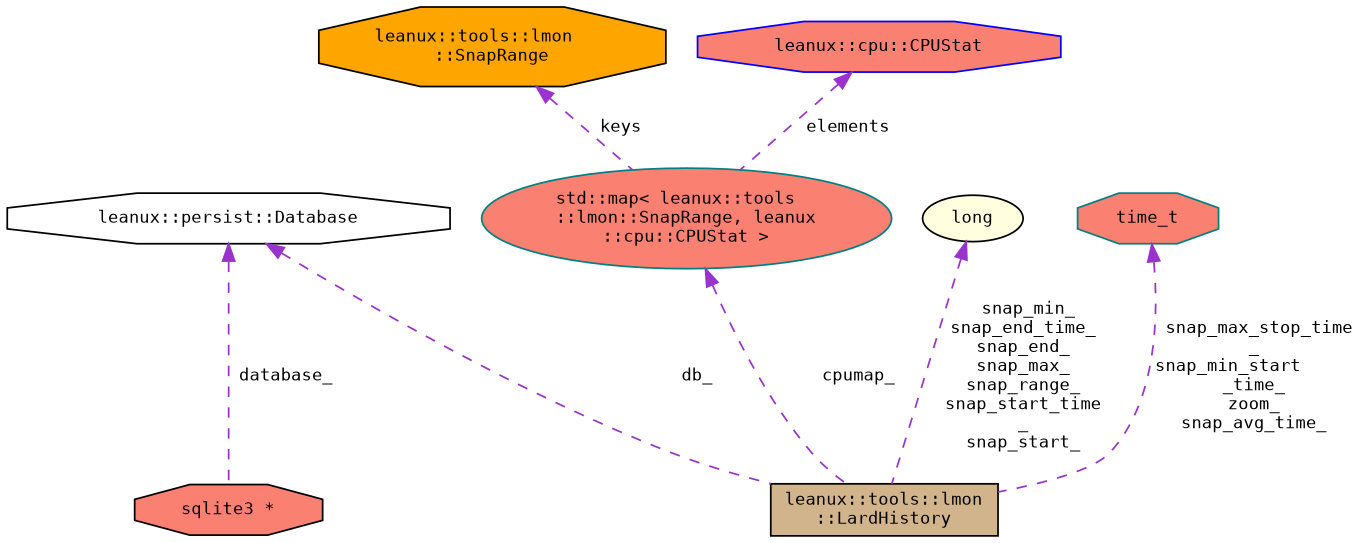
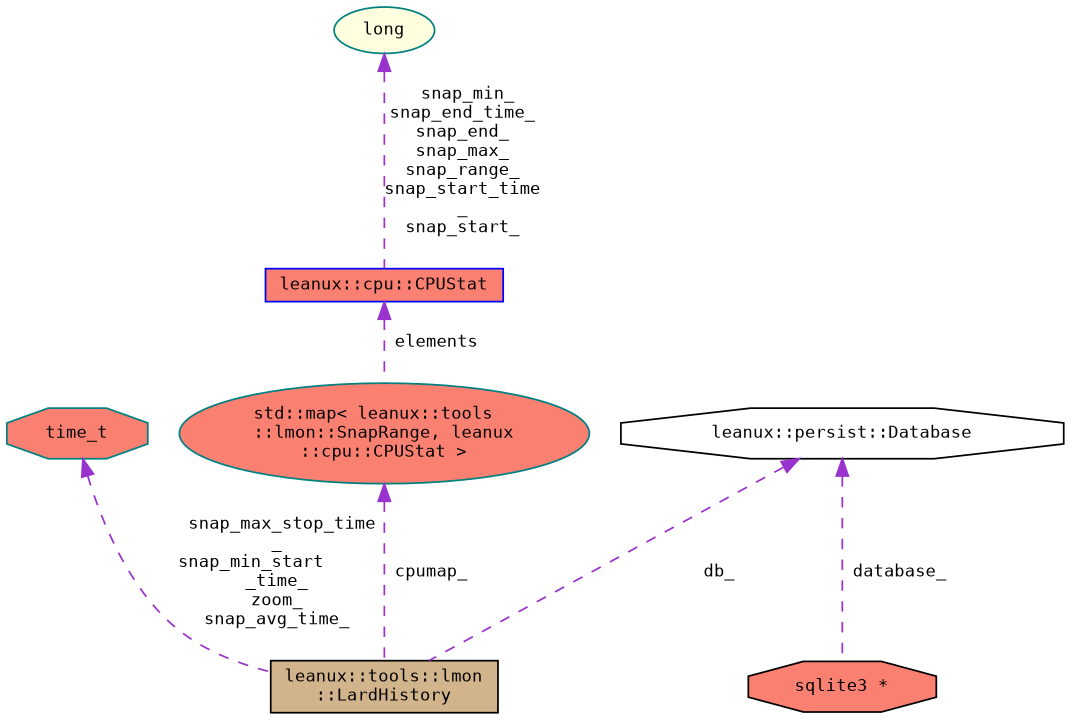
(492, 47) -> none
(879, 47) -> (384, 285)
(973, 218) -> (384, 30)
(926, 371) -> (384, 170)
